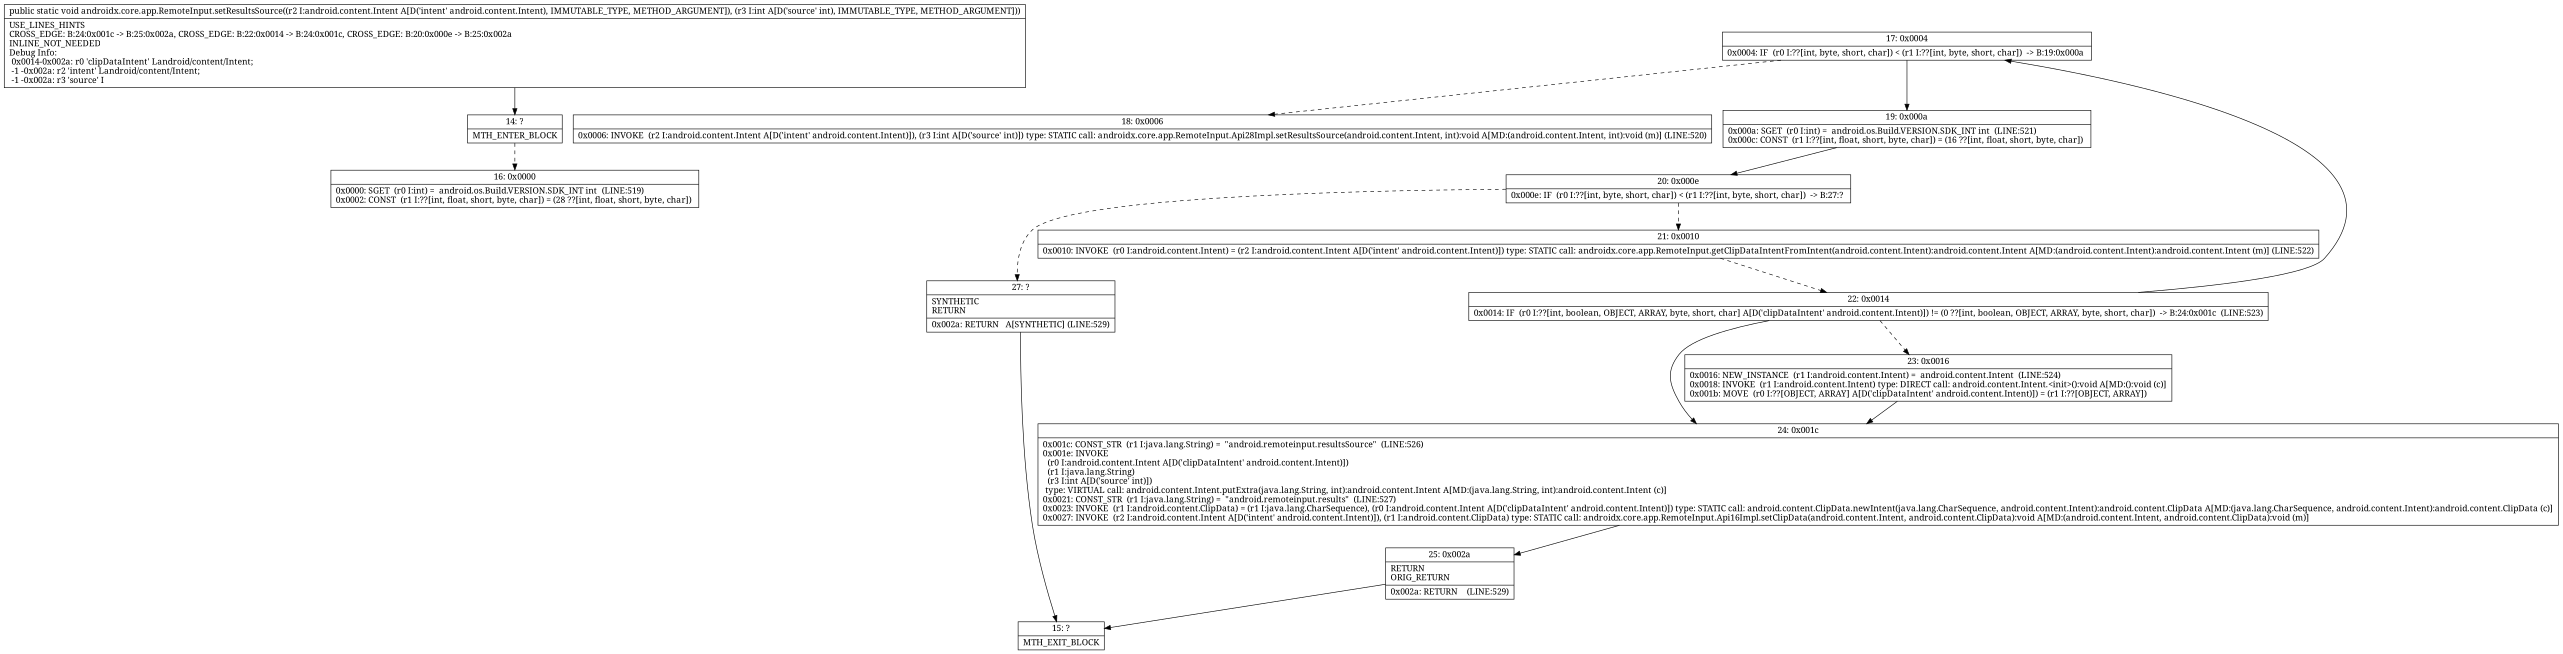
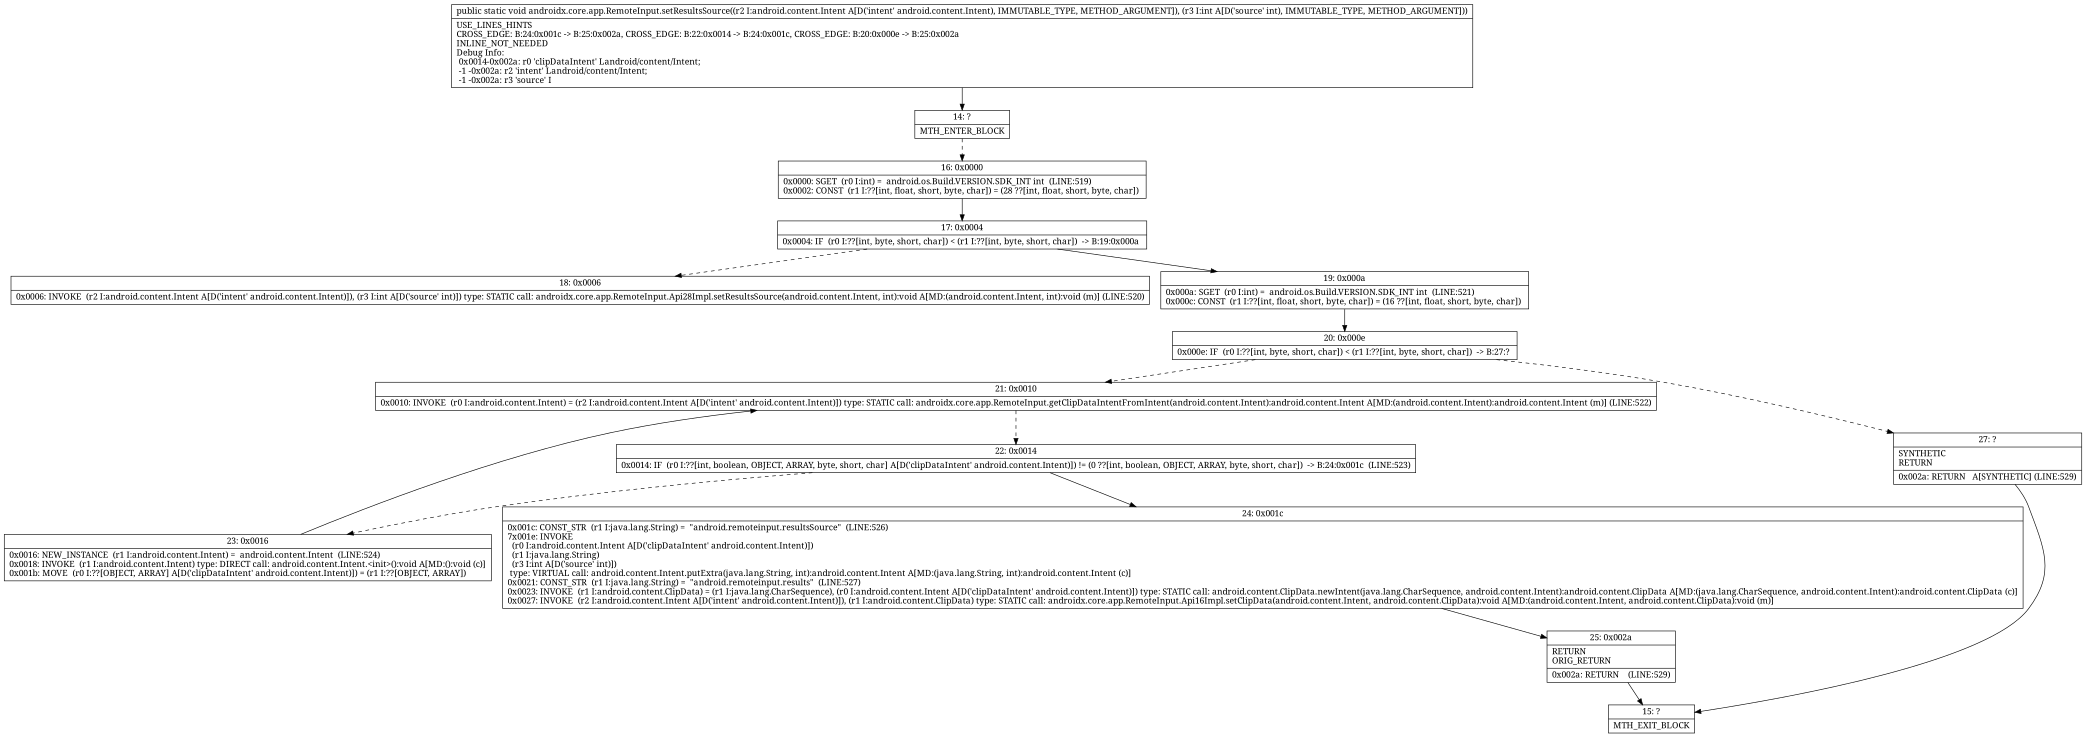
(2309, 154) -> (962, 207)
(1885, 411) -> (521, 456)
(1078, 454) -> (543, 537)
